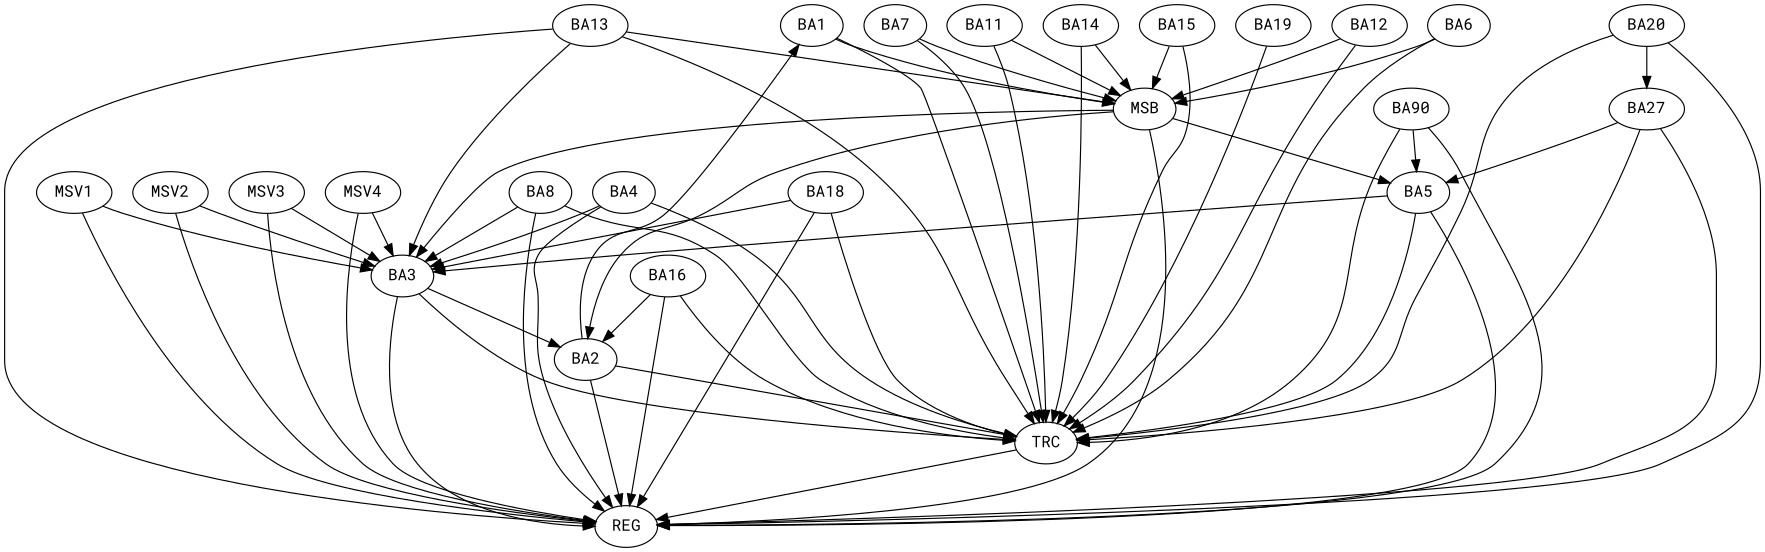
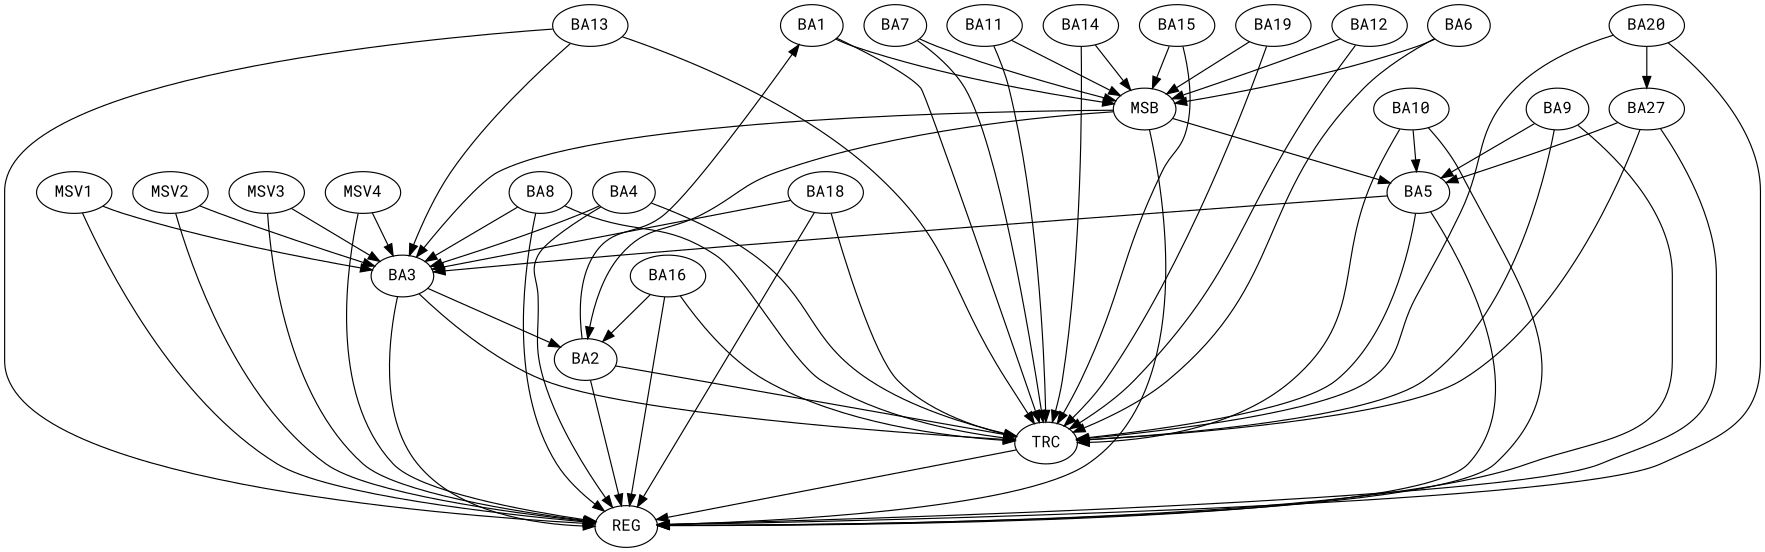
(864, 67) -> (1213, 65)
(1411, 109) -> (1411, 109)
none -> (1558, 109)
